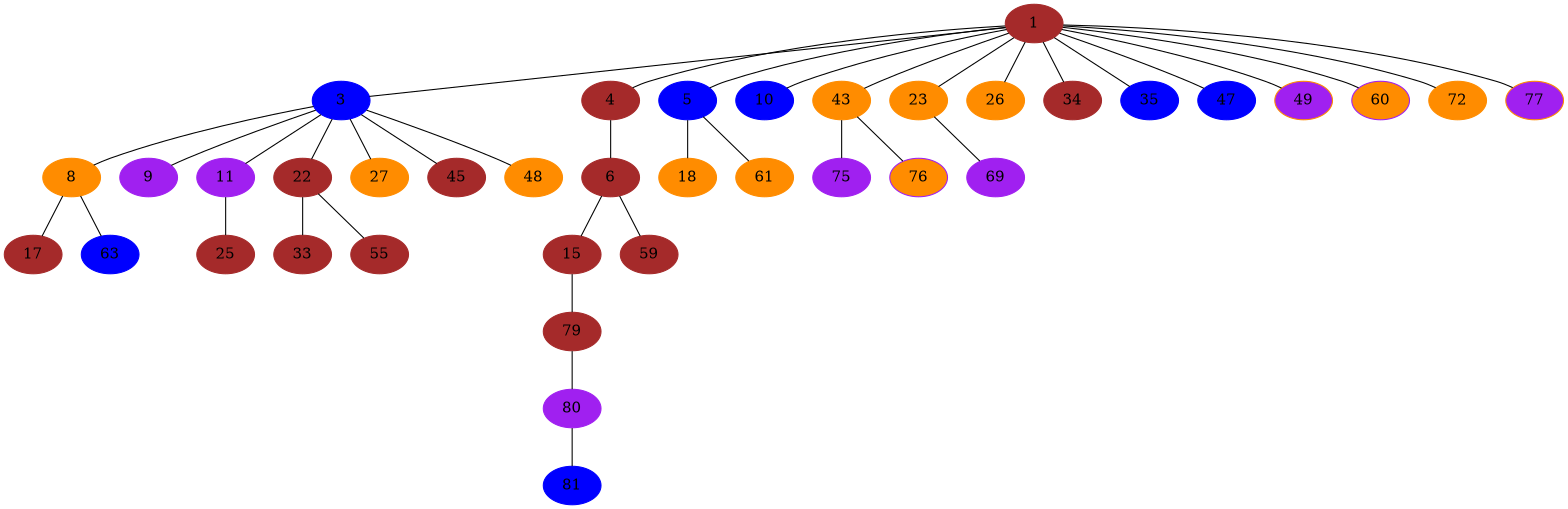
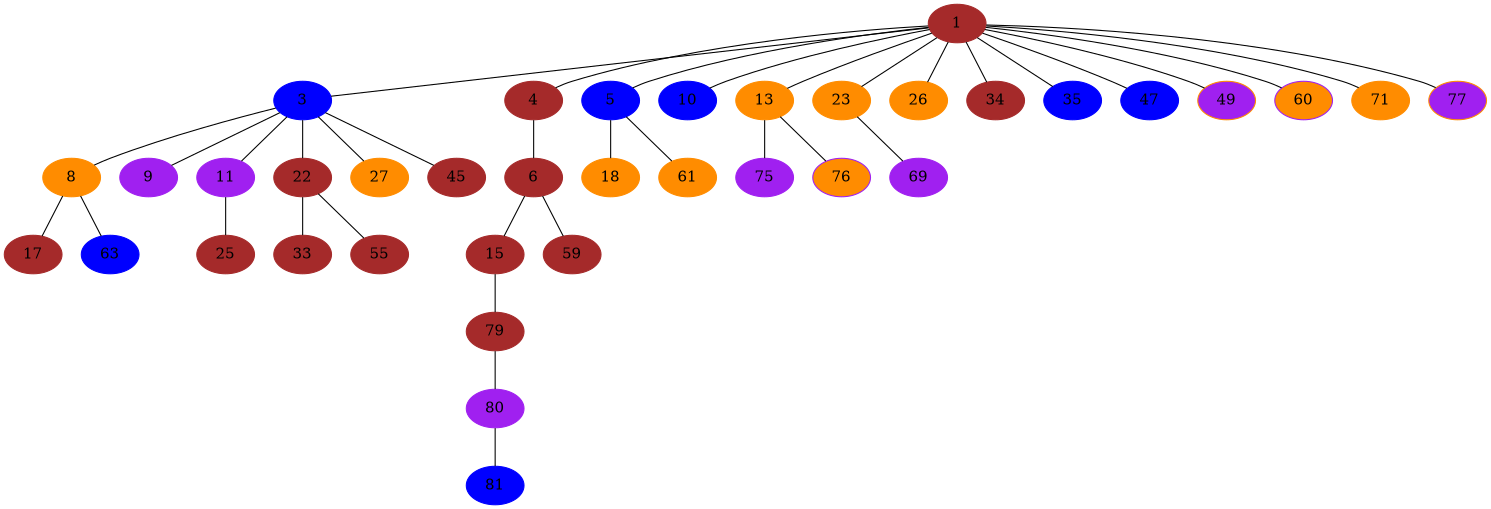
(842, 101) -> (765, 101)
(1458, 101) -> (1381, 101)
(534, 178) -> none
